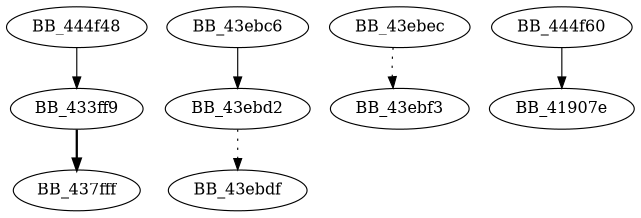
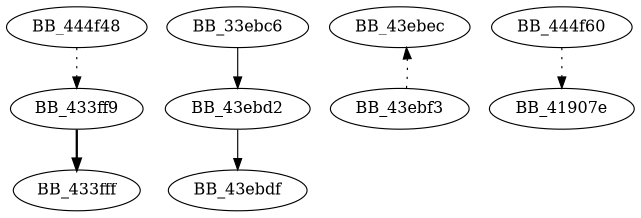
(238, 27) -> (238, 27)
(77, 62) -> (77, 62)
(392, 62) -> (407, 74)
(562, 62) -> (562, 62)
(238, 144) -> (238, 144)
(77, 190) -> (77, 190)
